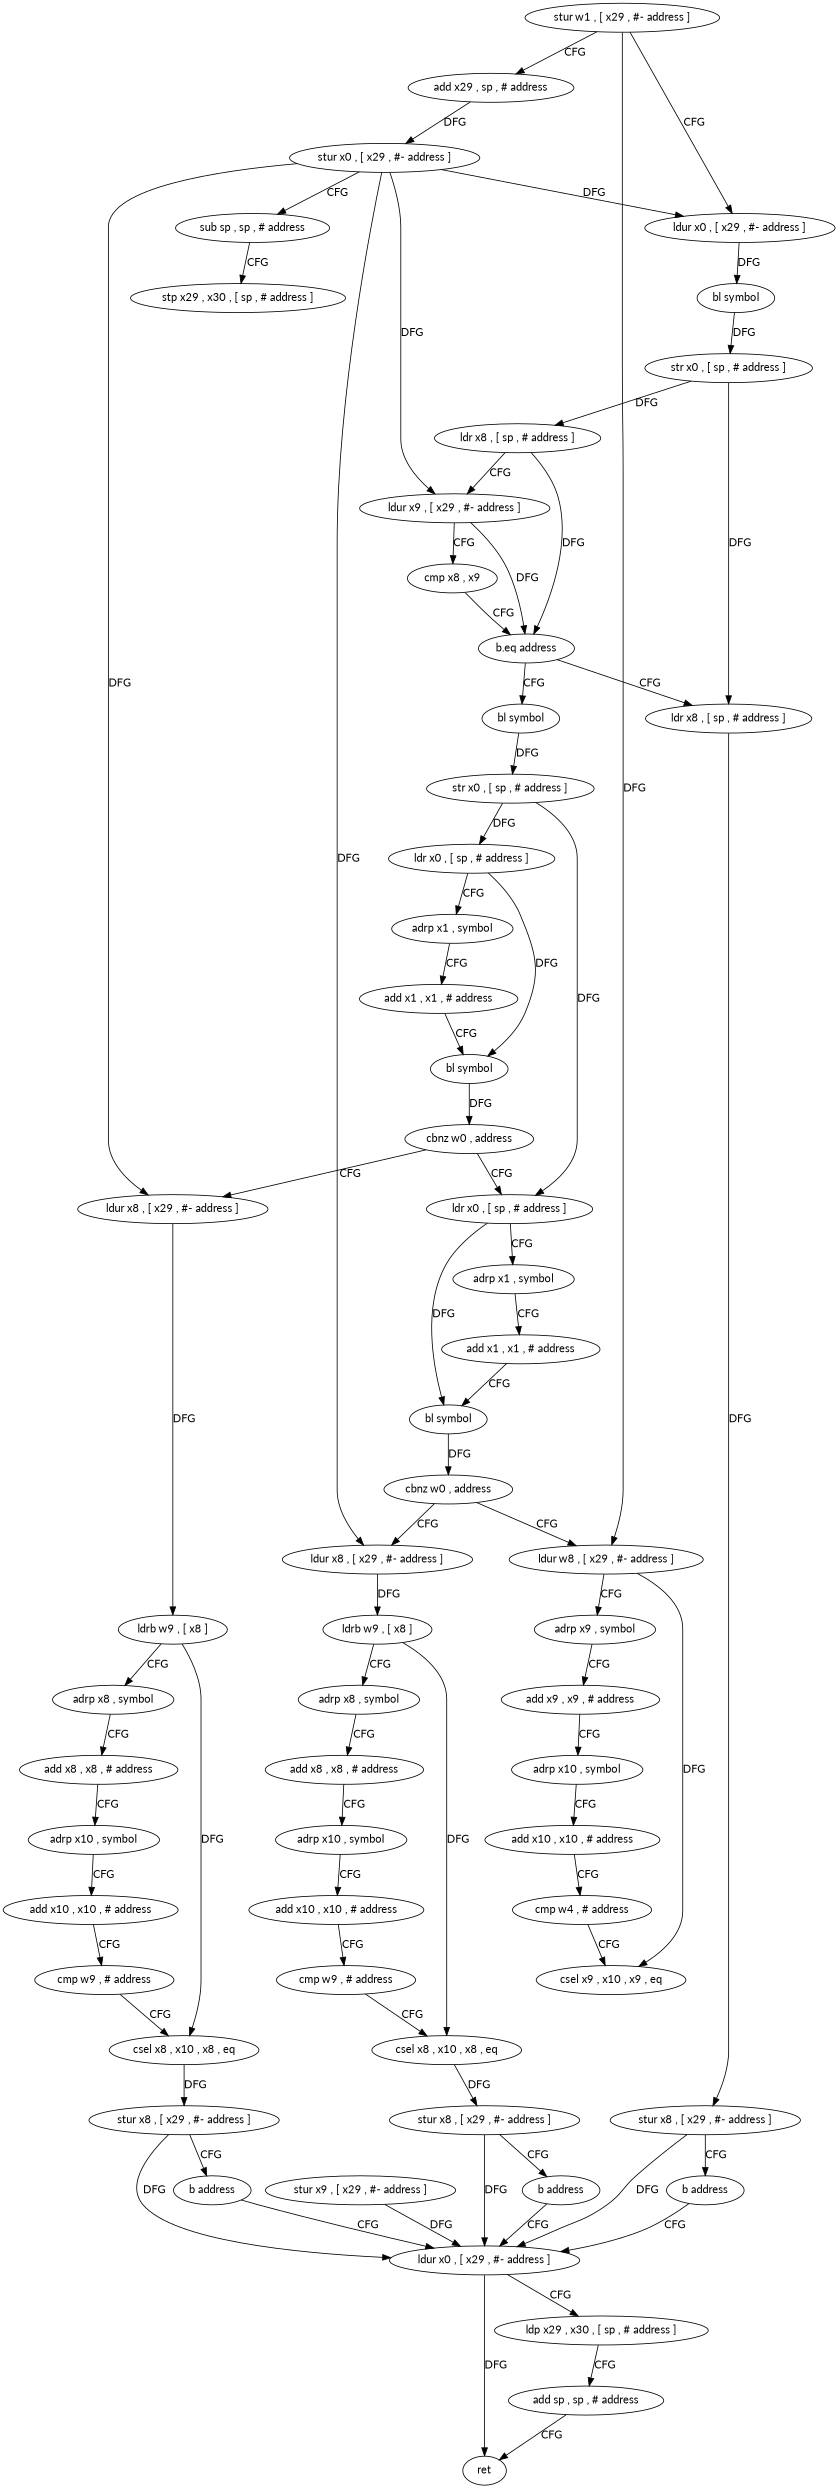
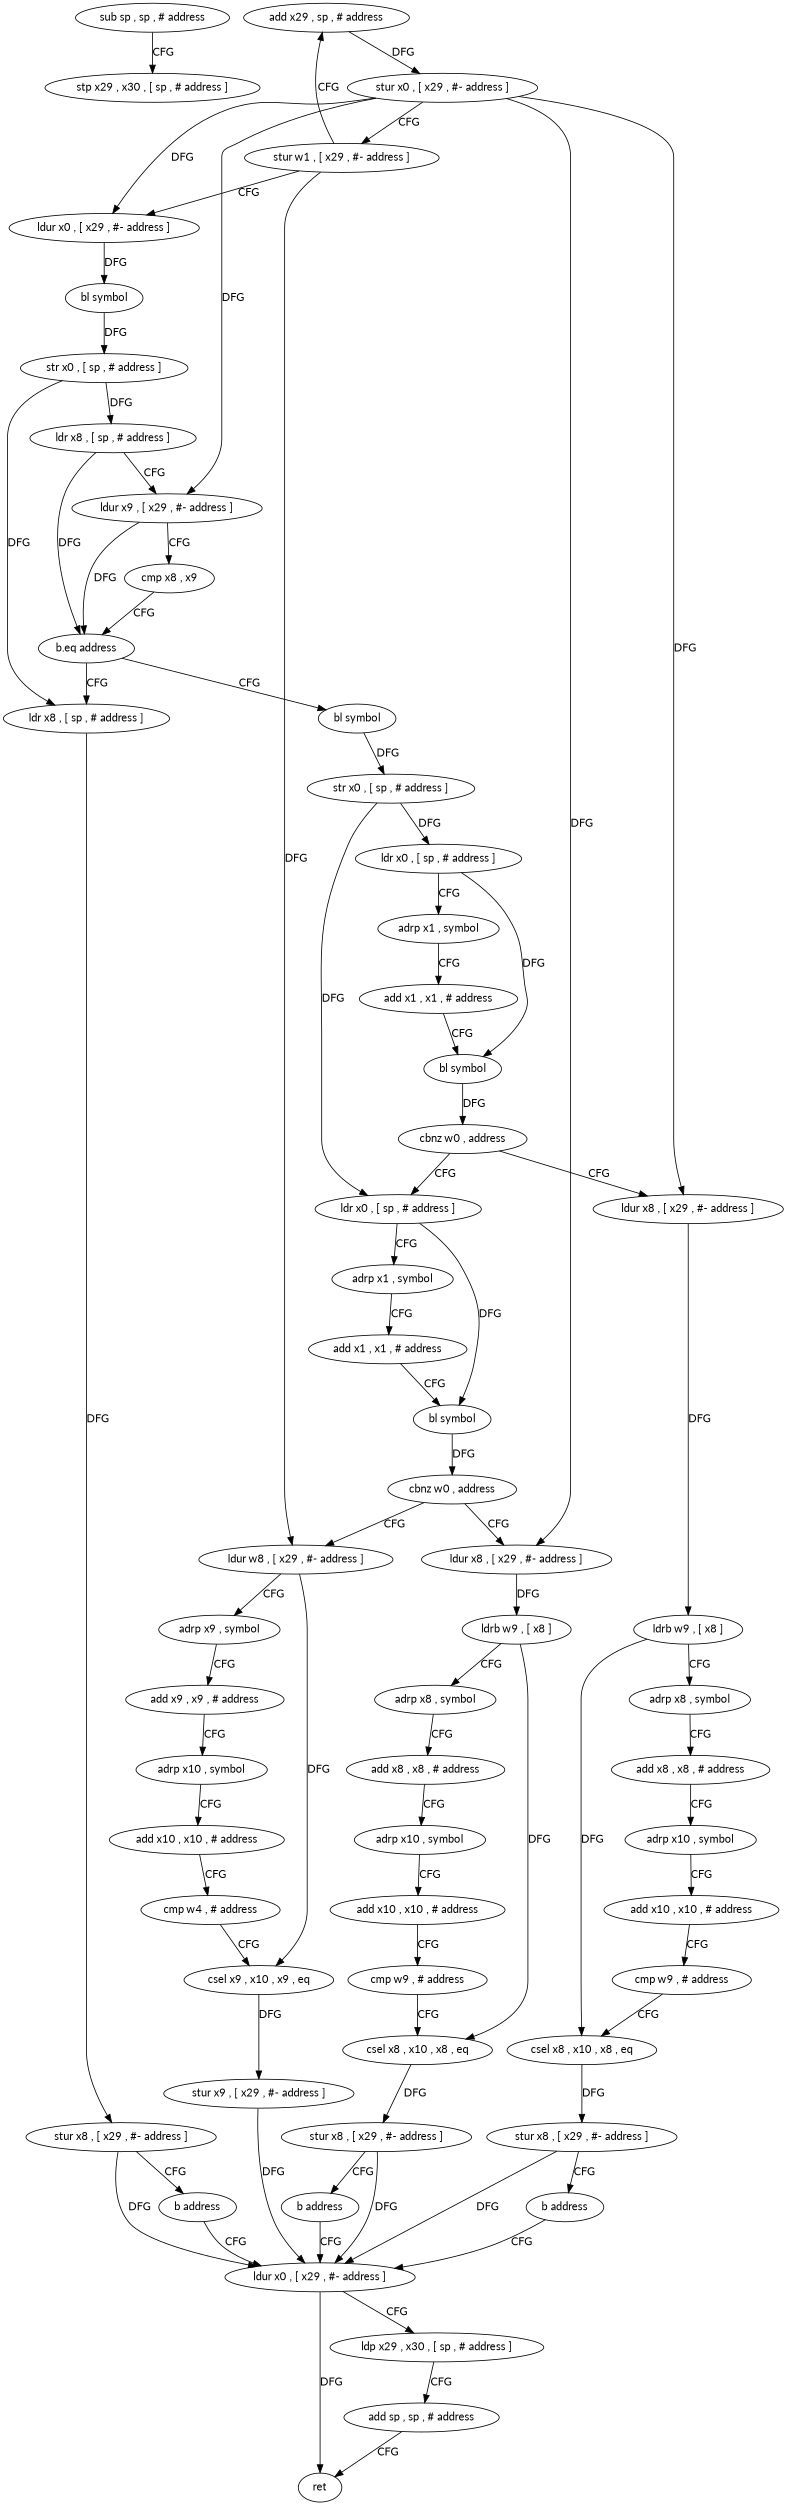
(322, 191) -> (396, 121)
none -> (259, 2033)
